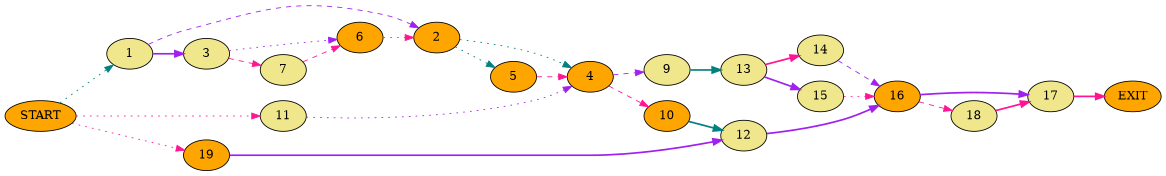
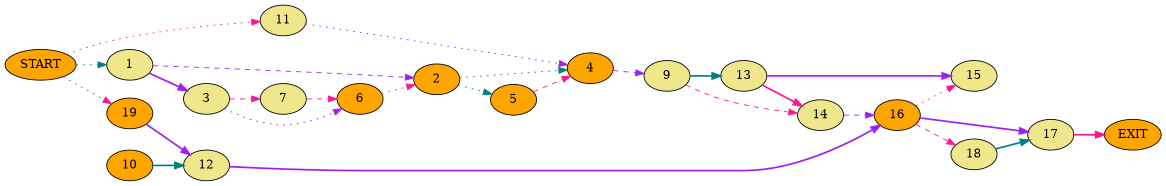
(625, 94) -> none
(855, 96) -> (932, 97)
none -> (736, 103)
(1008, 107) -> (1008, 146)
